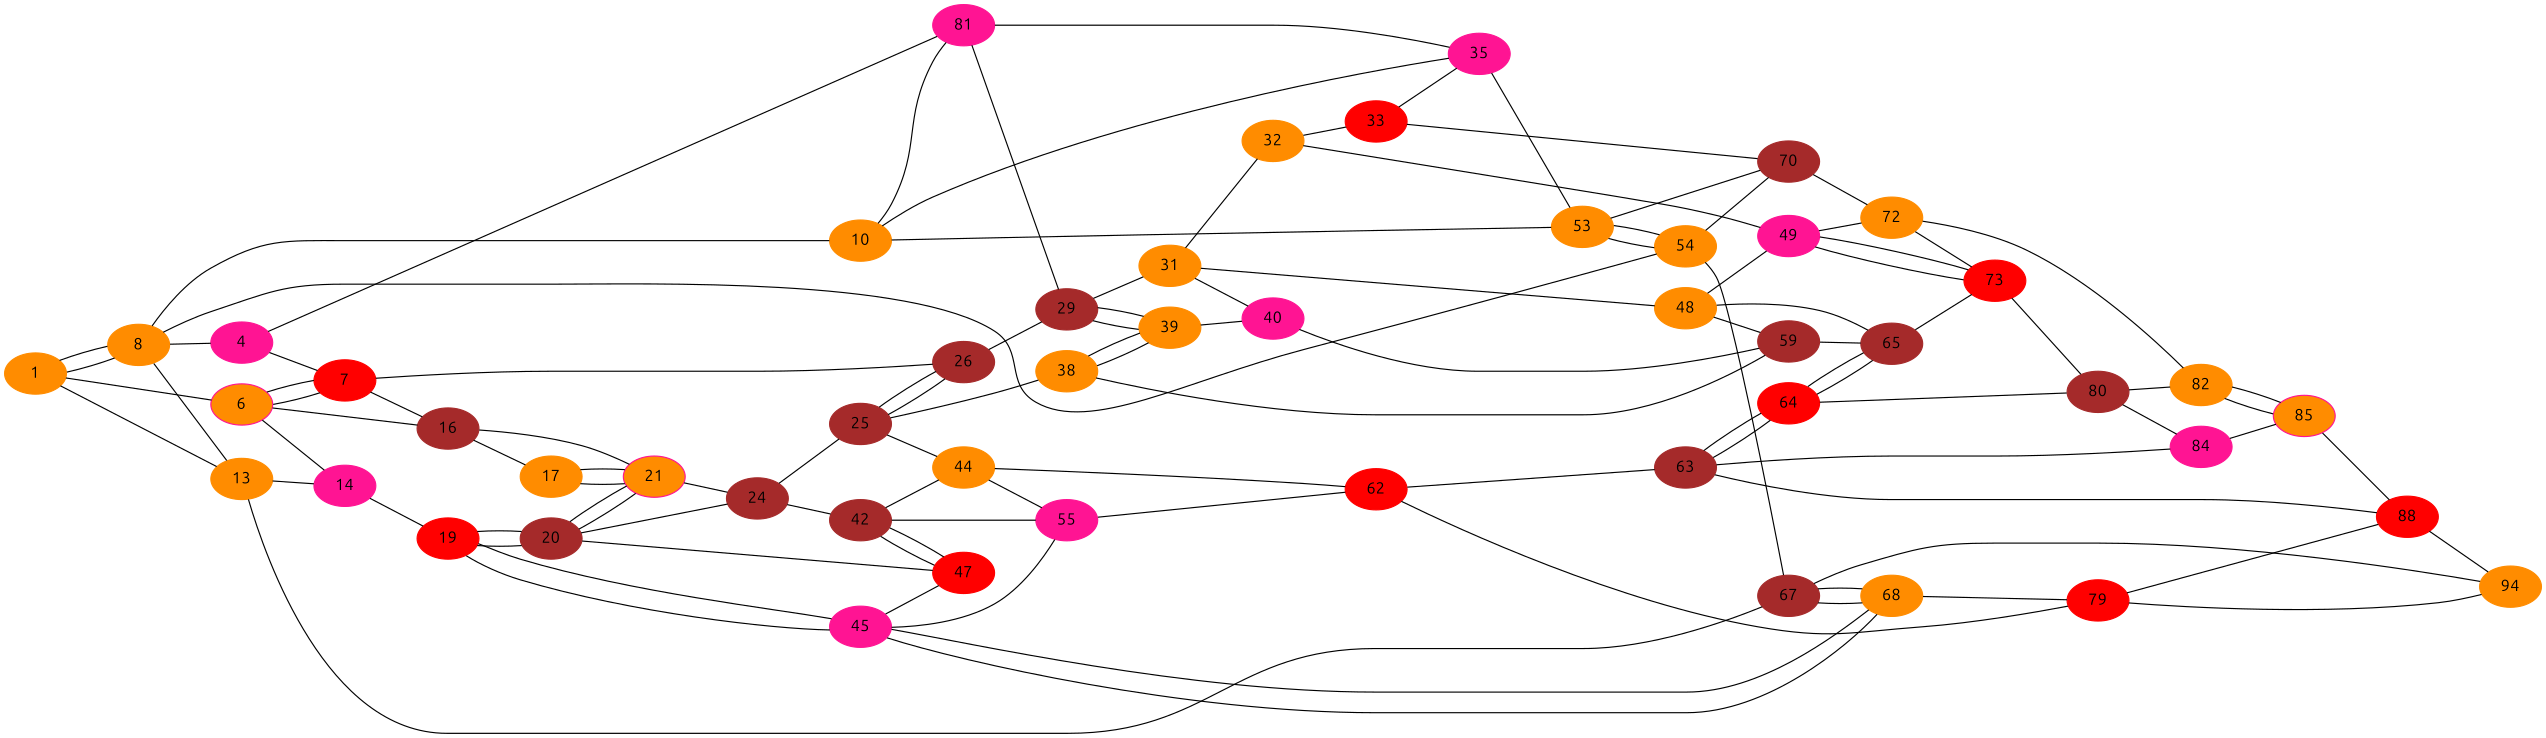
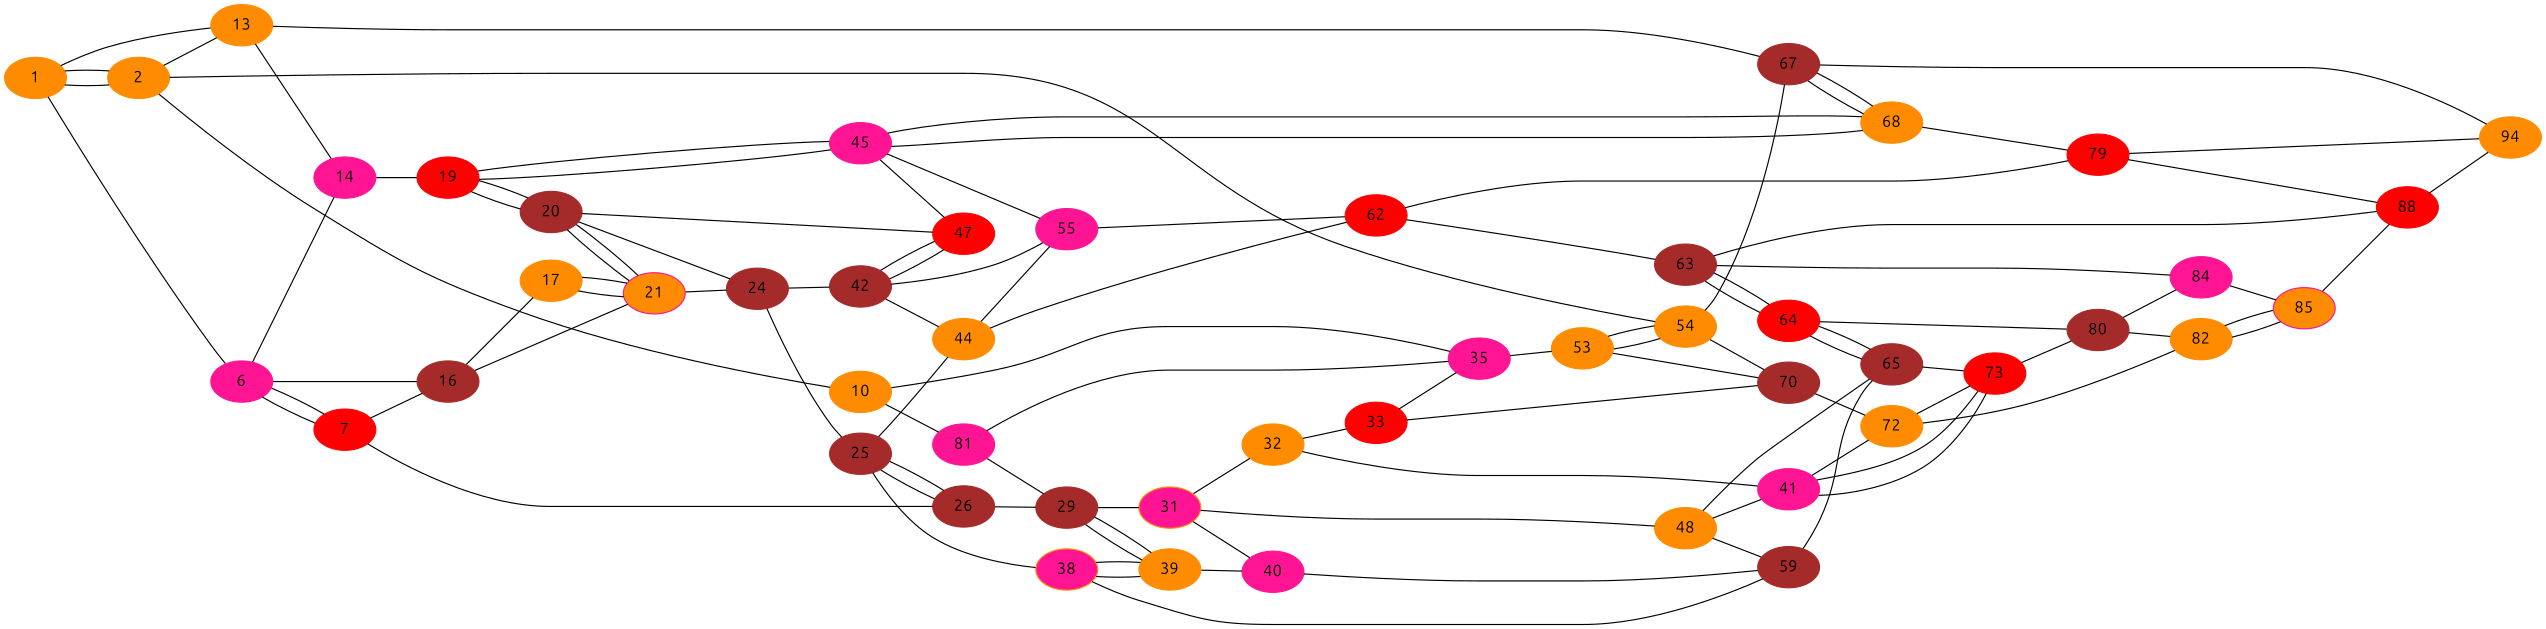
(1221, 233) -> none
(1789, 236) -> (1789, 489)
(1170, 266) -> (1170, 508)
(242, 343) -> none
(139, 345) -> (139, 78)
(1067, 371) -> (1067, 569)
(242, 404) -> (242, 382)
